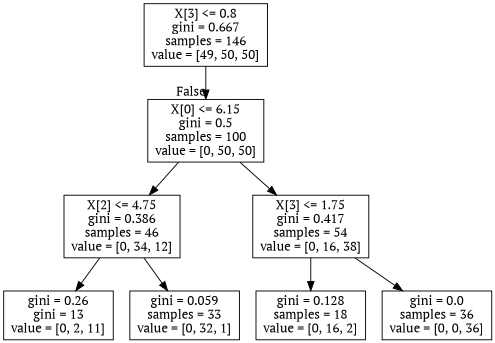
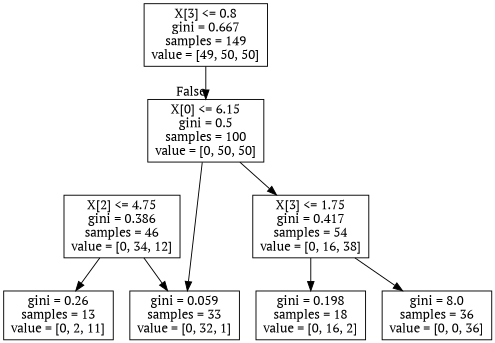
(206, 35) -> (206, 35)
(167, 175) -> (195, 222)
(58, 315) -> (58, 315)
(311, 315) -> (311, 315)
(437, 315) -> (437, 315)
